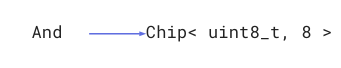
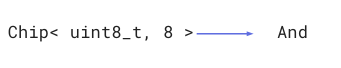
(114, 34) -> (222, 34)
